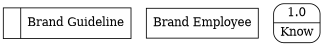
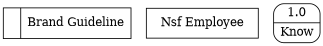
(202, 23) -> (202, 23)
